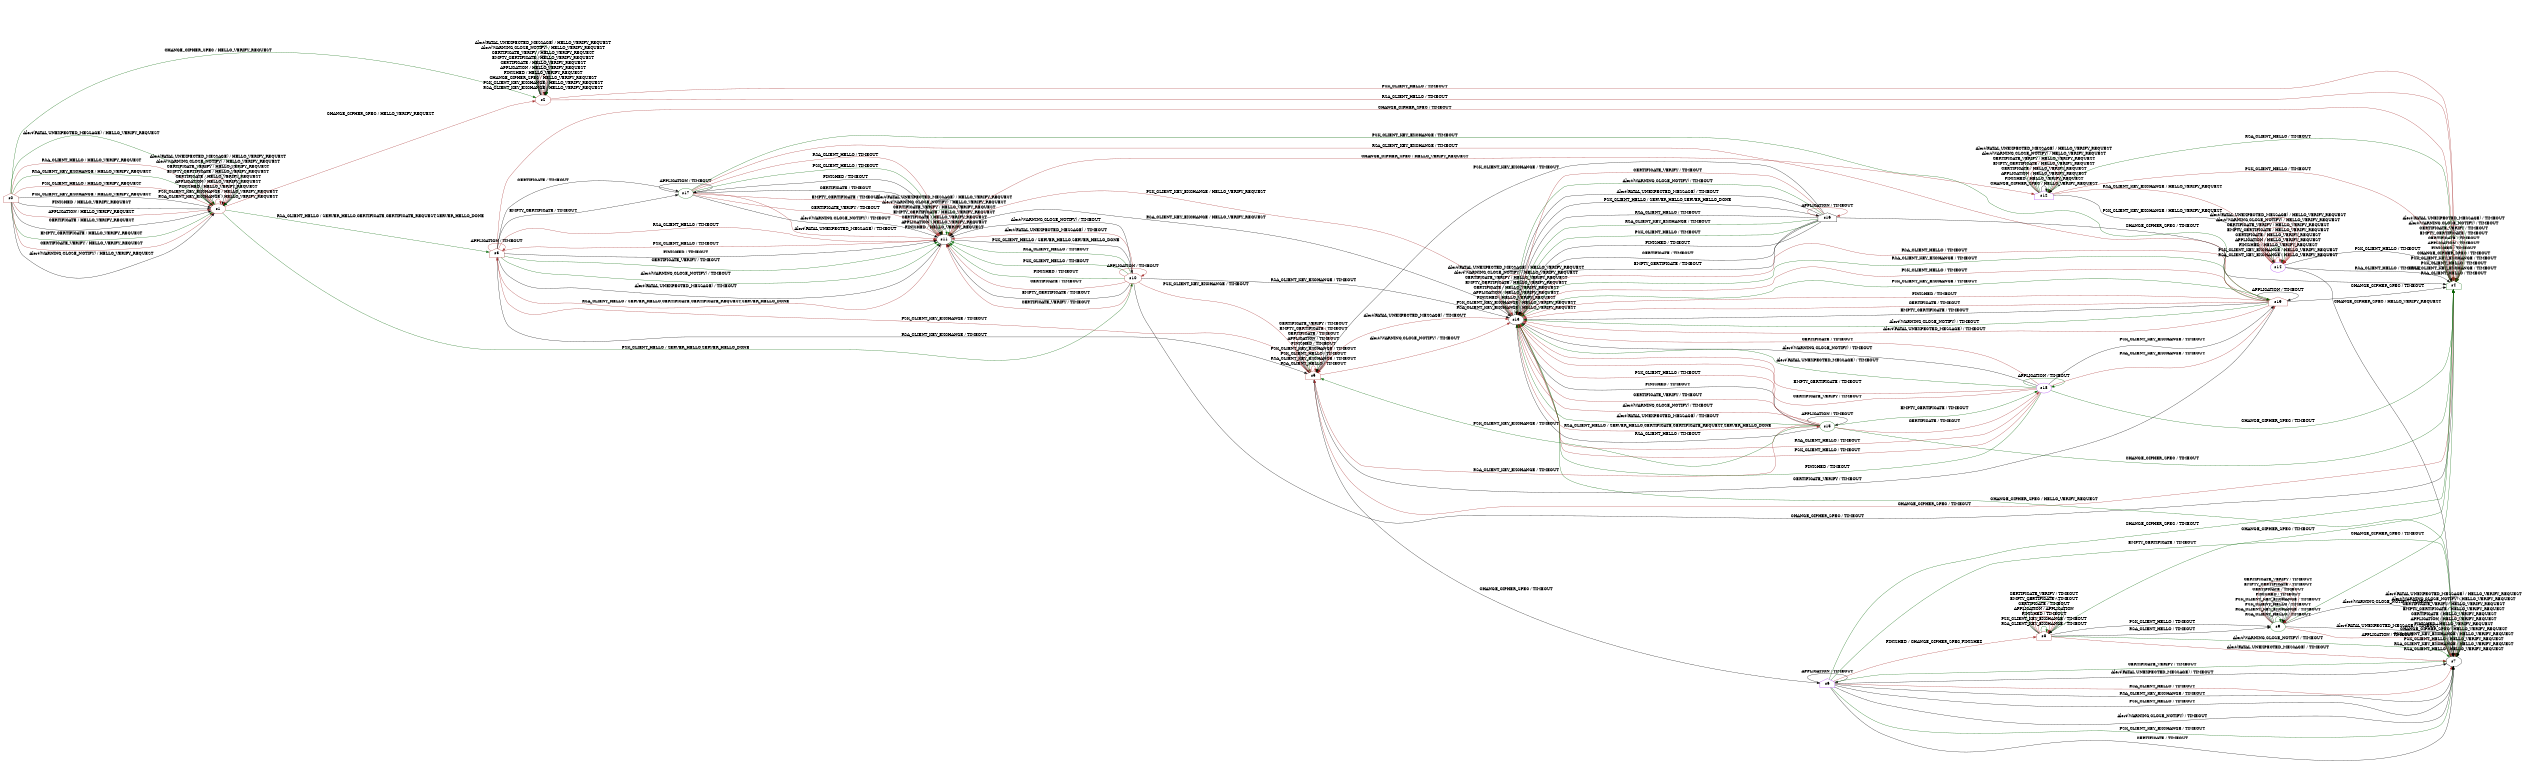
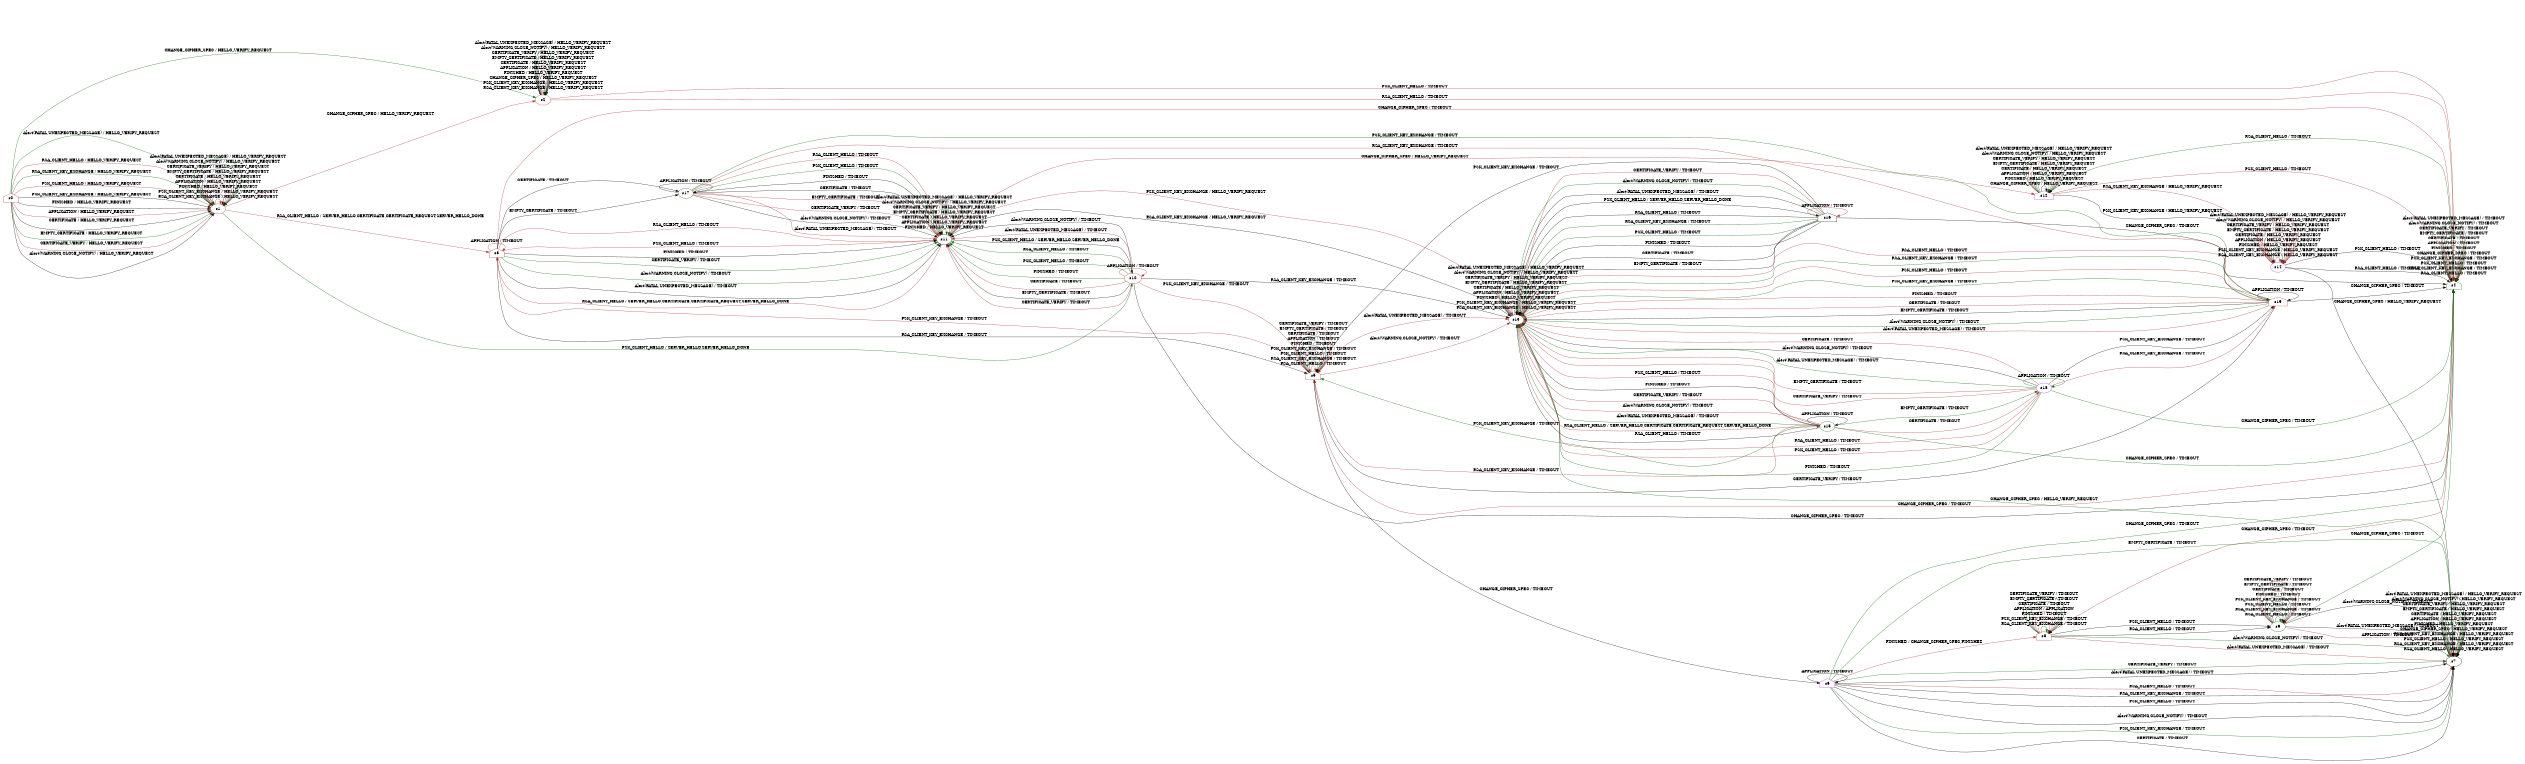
(356, 231) -> (356, 231)
(2345, 529) -> (2345, 529)
